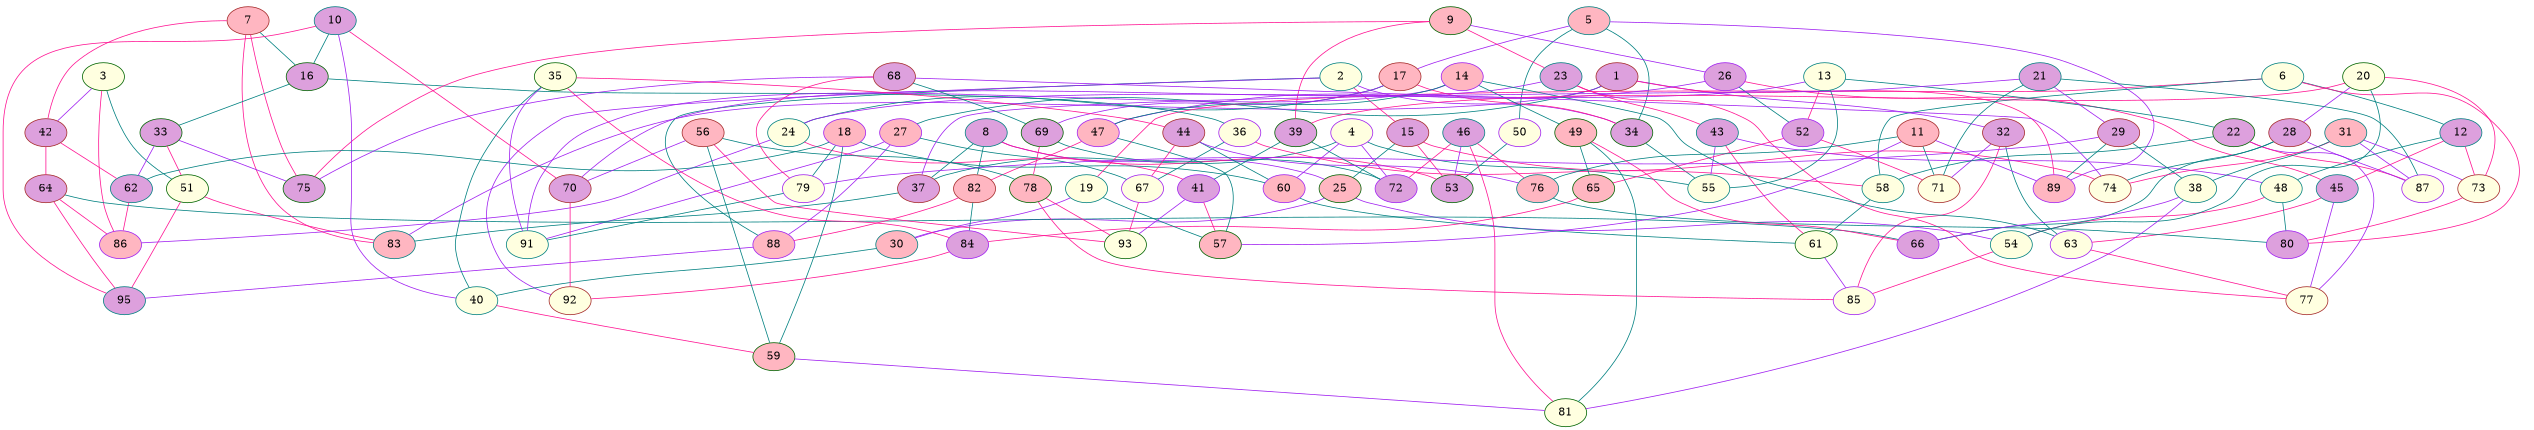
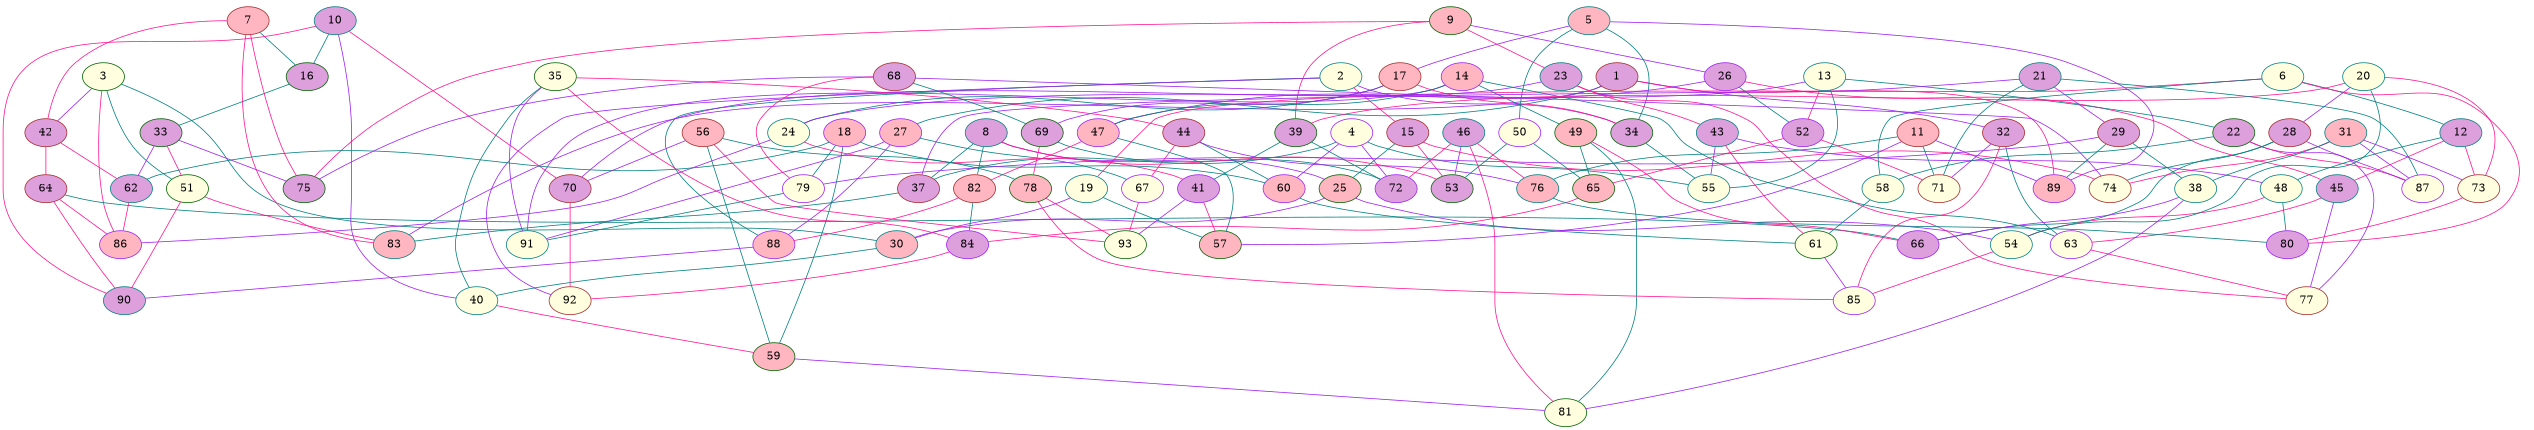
(2364, 77) -> (2364, 77)
(1240, 133) -> none
none -> (1553, 158)
none -> (436, 228)
(124, 301) -> (124, 301)
